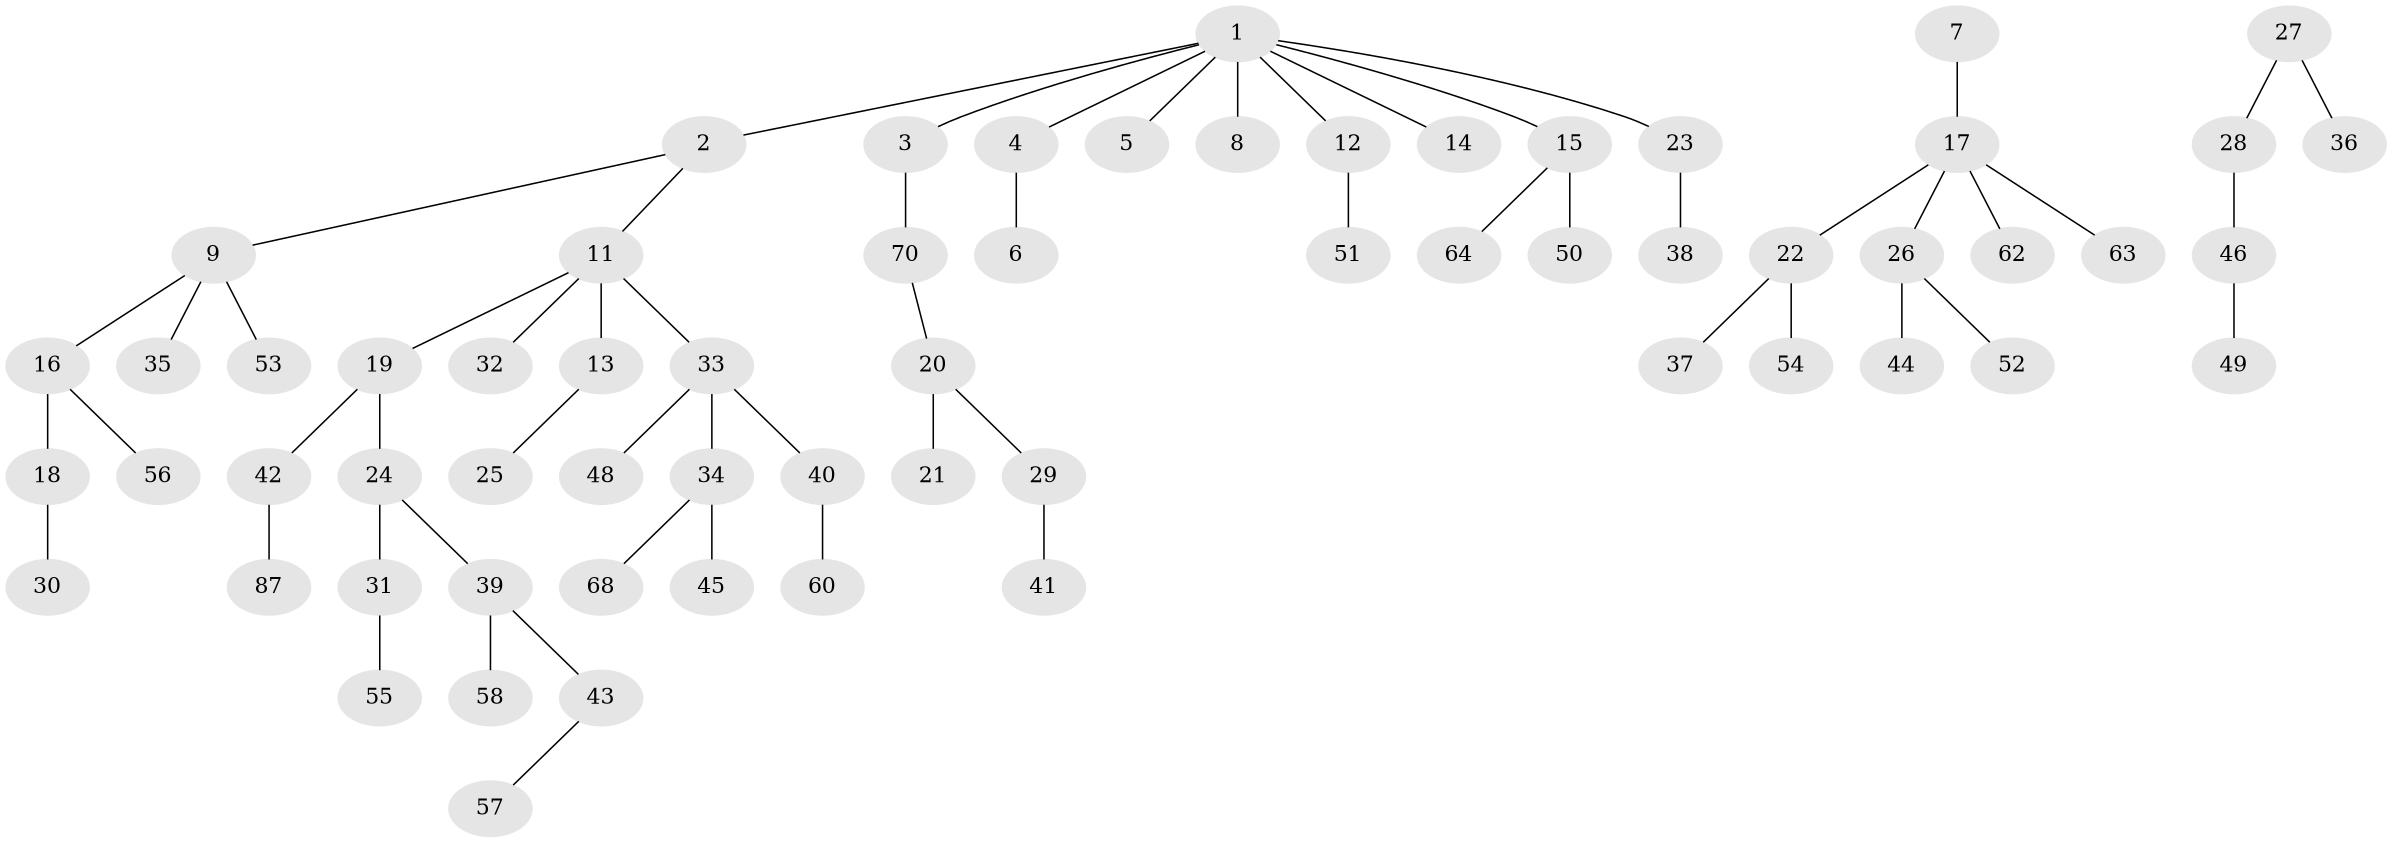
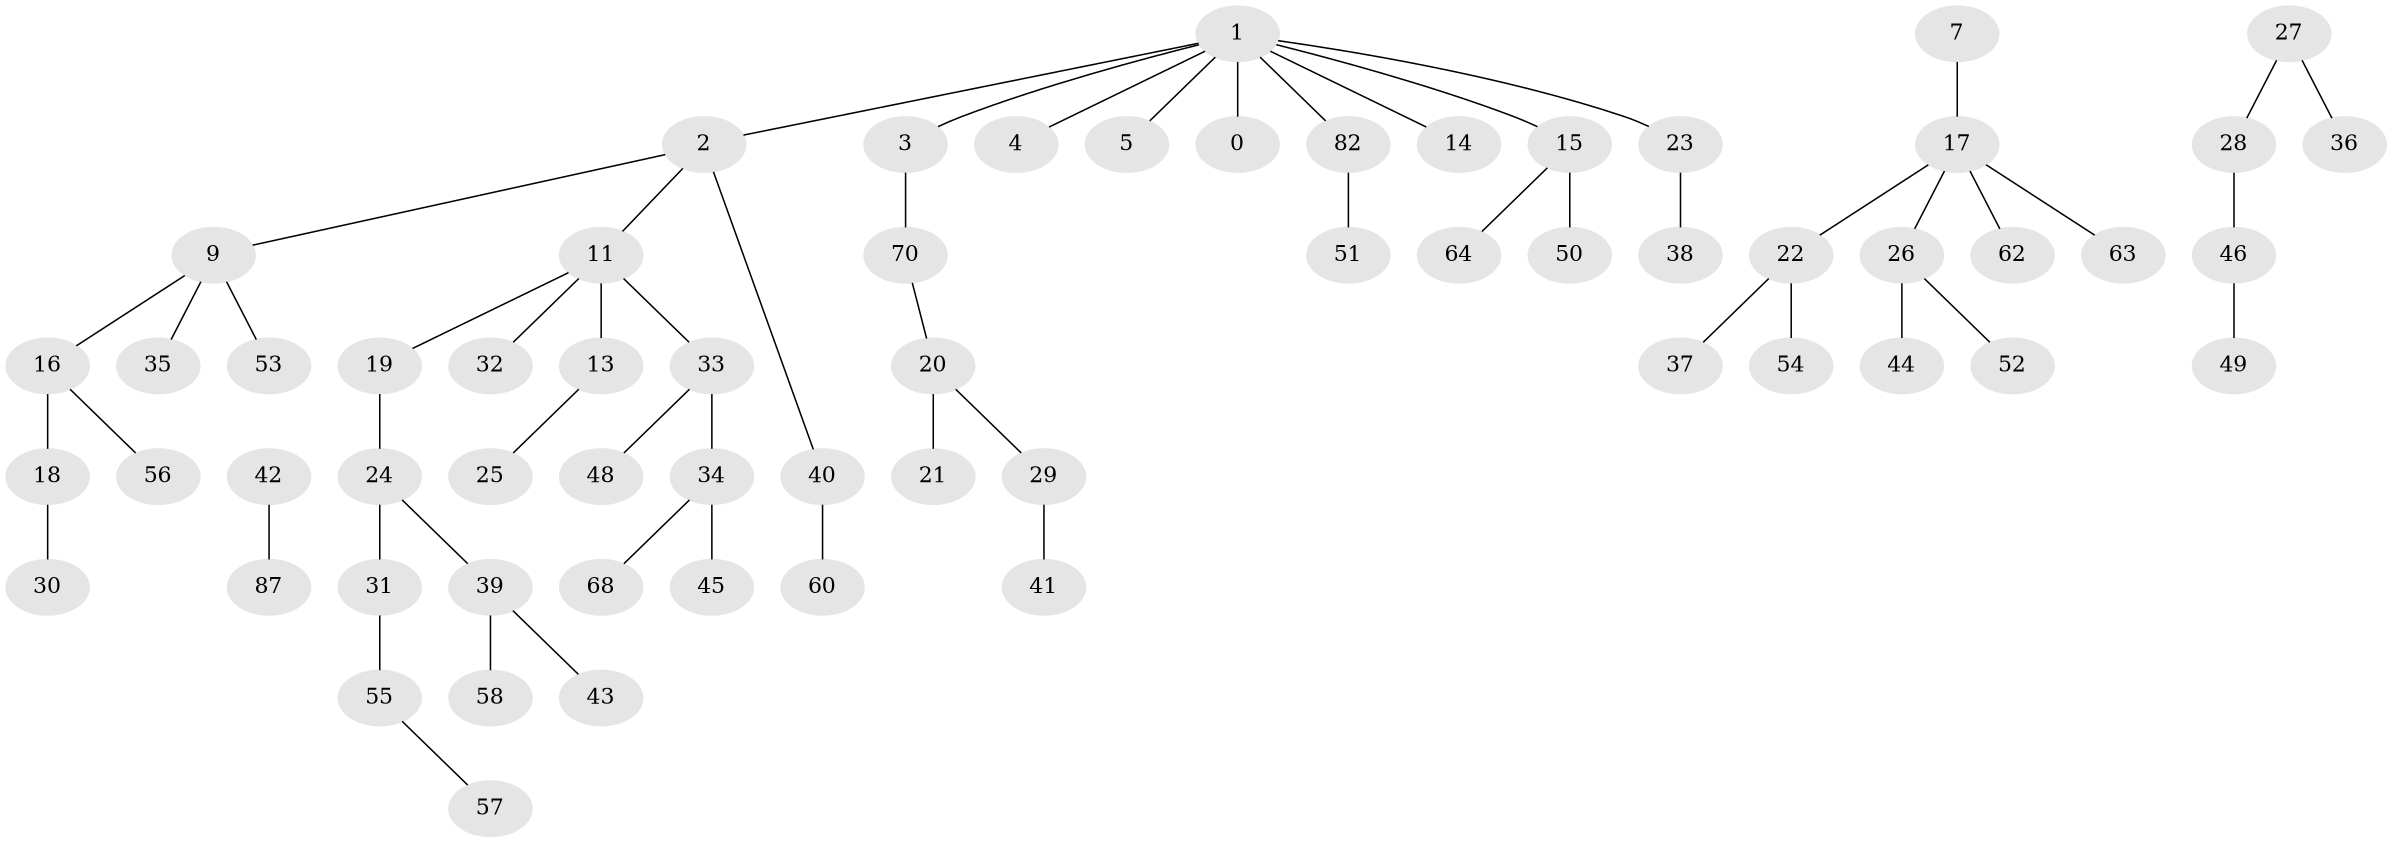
(1238, 145) -> (1238, 145)
(1348, 145) -> (1348, 145)
(1016, 255) -> none
(325, 421) -> none
(767, 421) -> (763, 311)
(546, 753) -> (435, 753)
